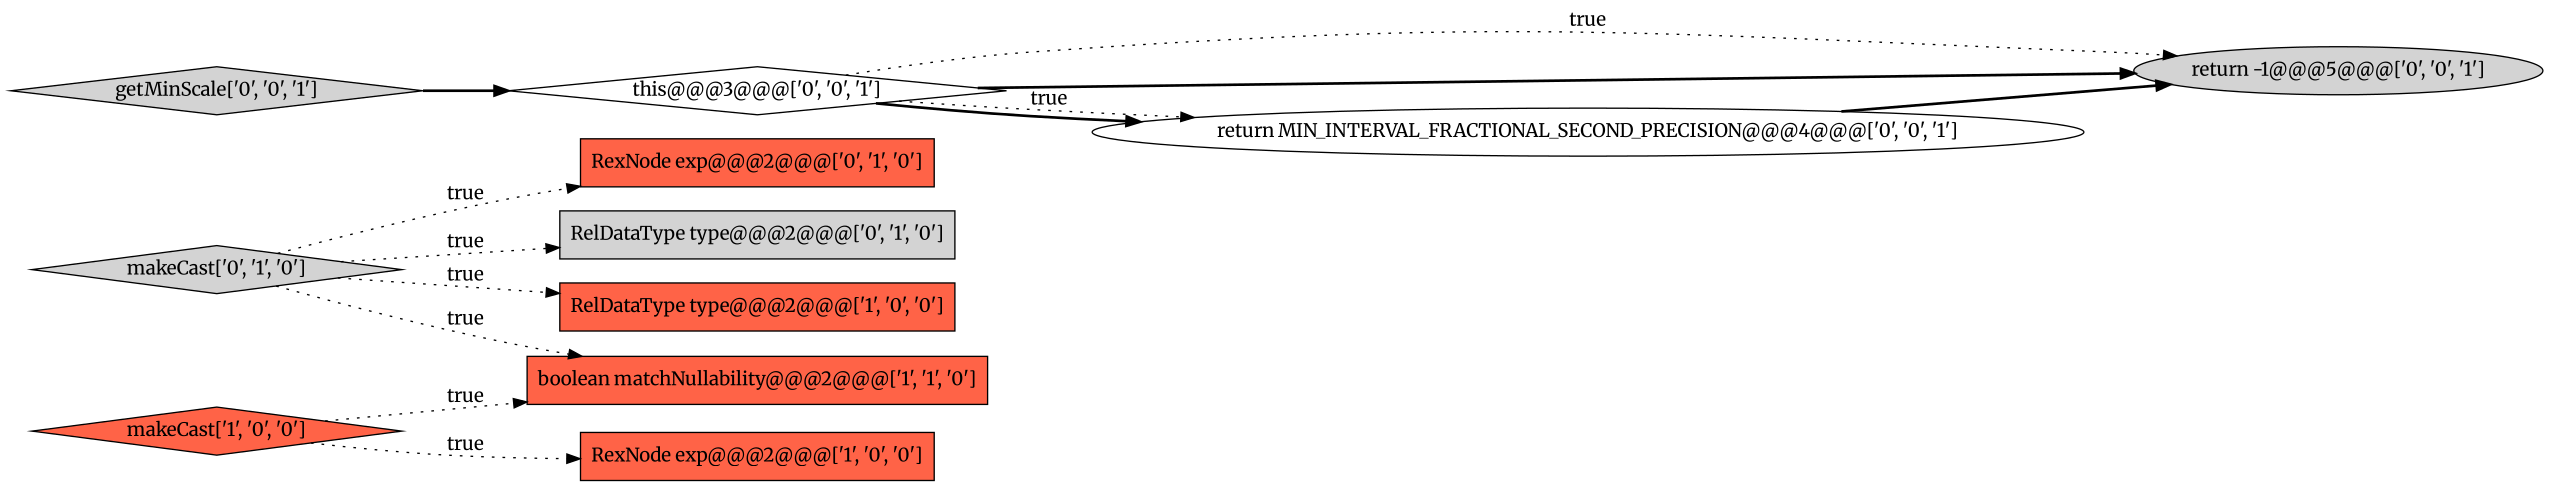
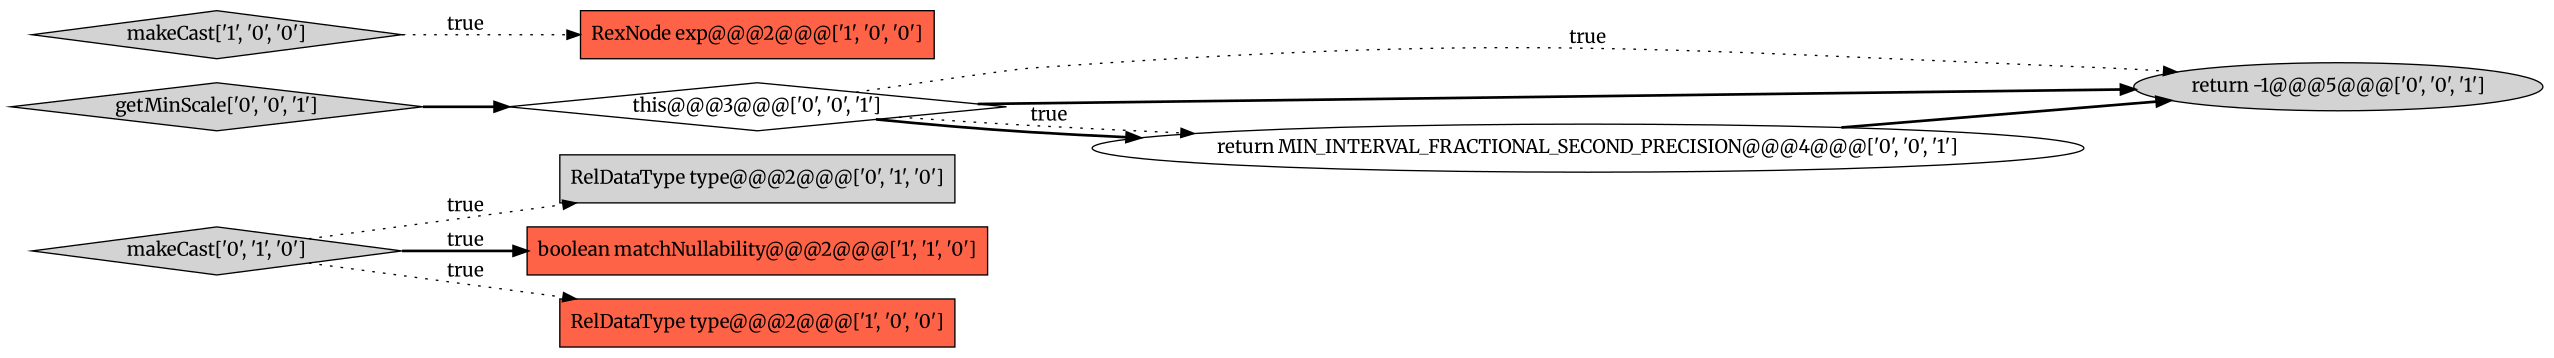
(757, 163) -> none
(422, 324) -> (458, 251)
(419, 412) -> none
(217, 431) -> (217, 35)
